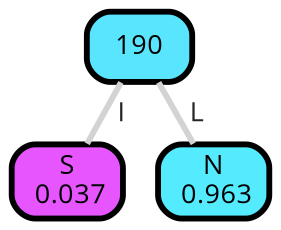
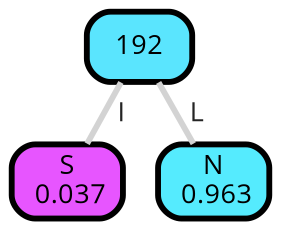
(140, 47) -> (140, 47)
